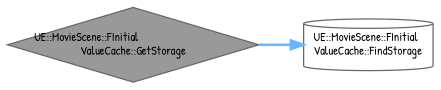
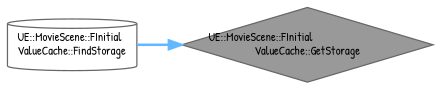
(275, 45) -> (153, 45)
